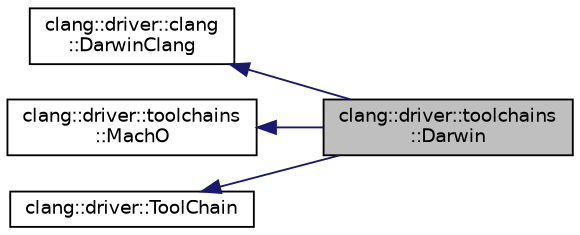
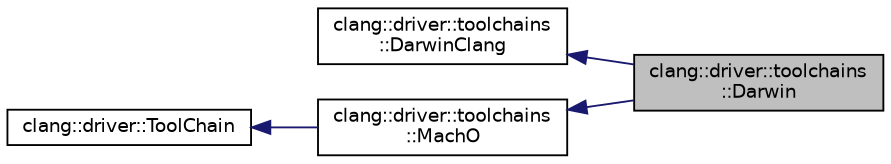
(132, 36) -> (443, 36)
(280, 171) -> (294, 127)
